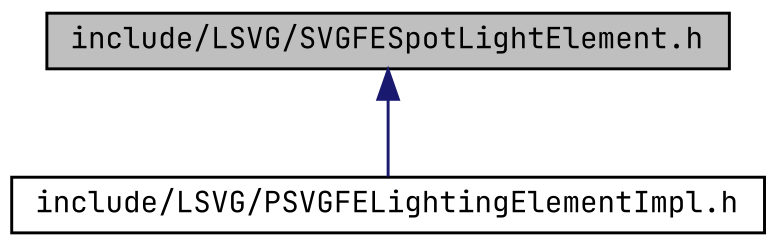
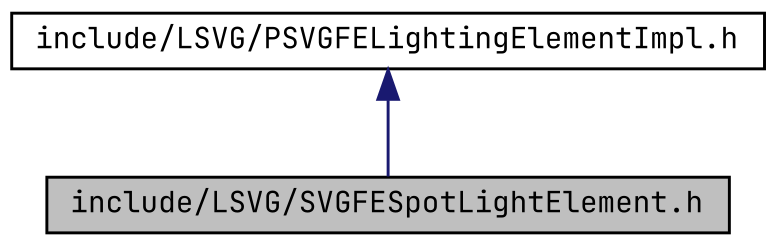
(388, 138) -> (388, 138)
